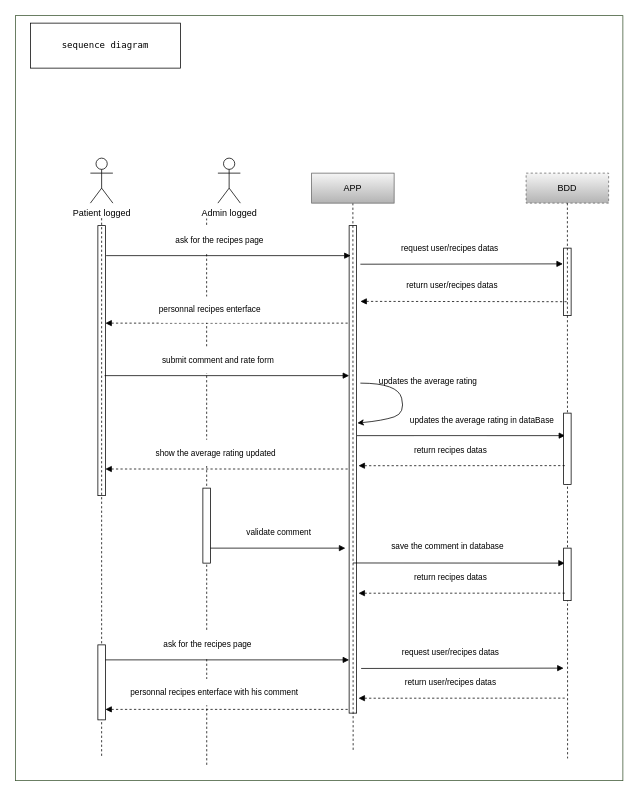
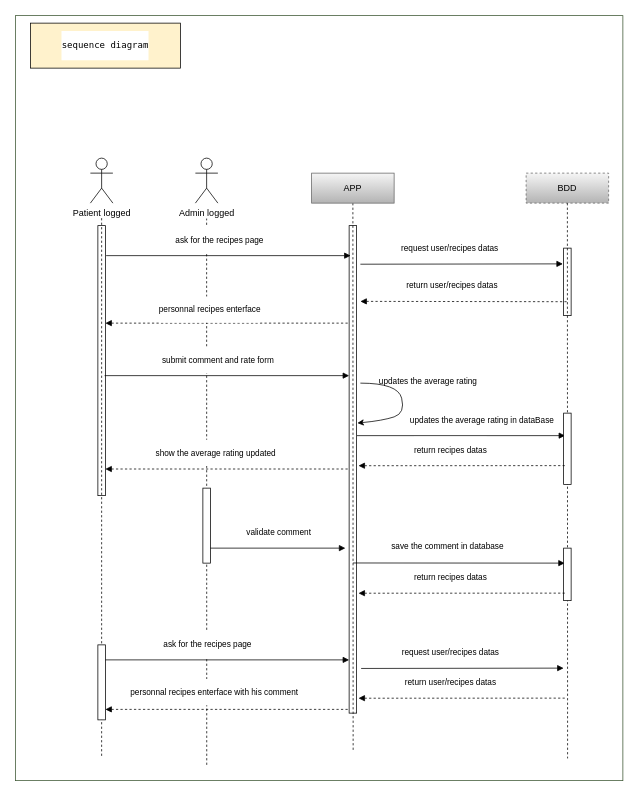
(105, 45) -> (105, 45)
(229, 180) -> (207, 180)
